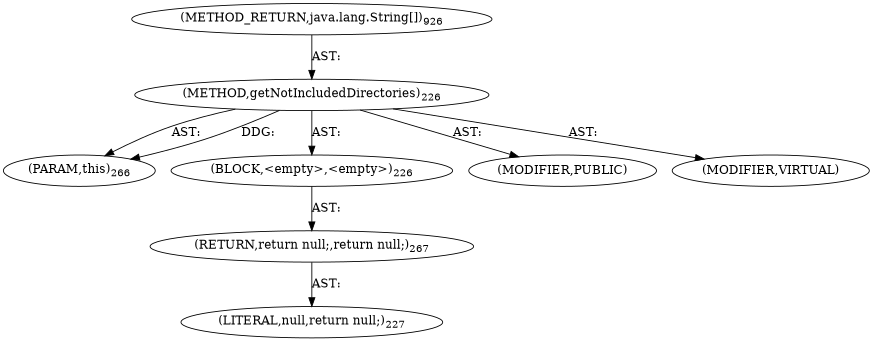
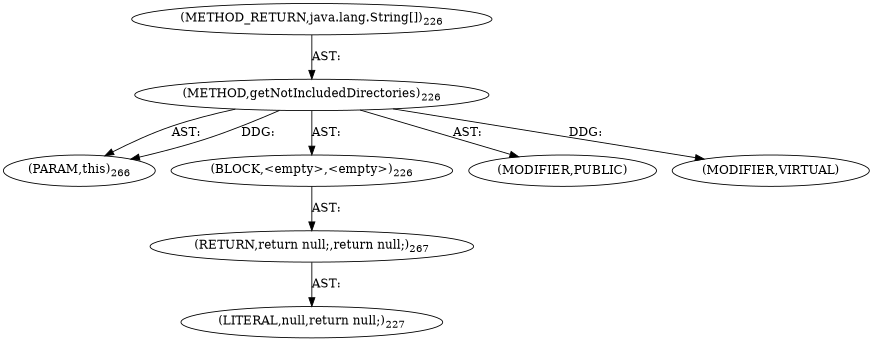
(433, 18) -> (433, 18)
(585, 133) -> (587, 133)
